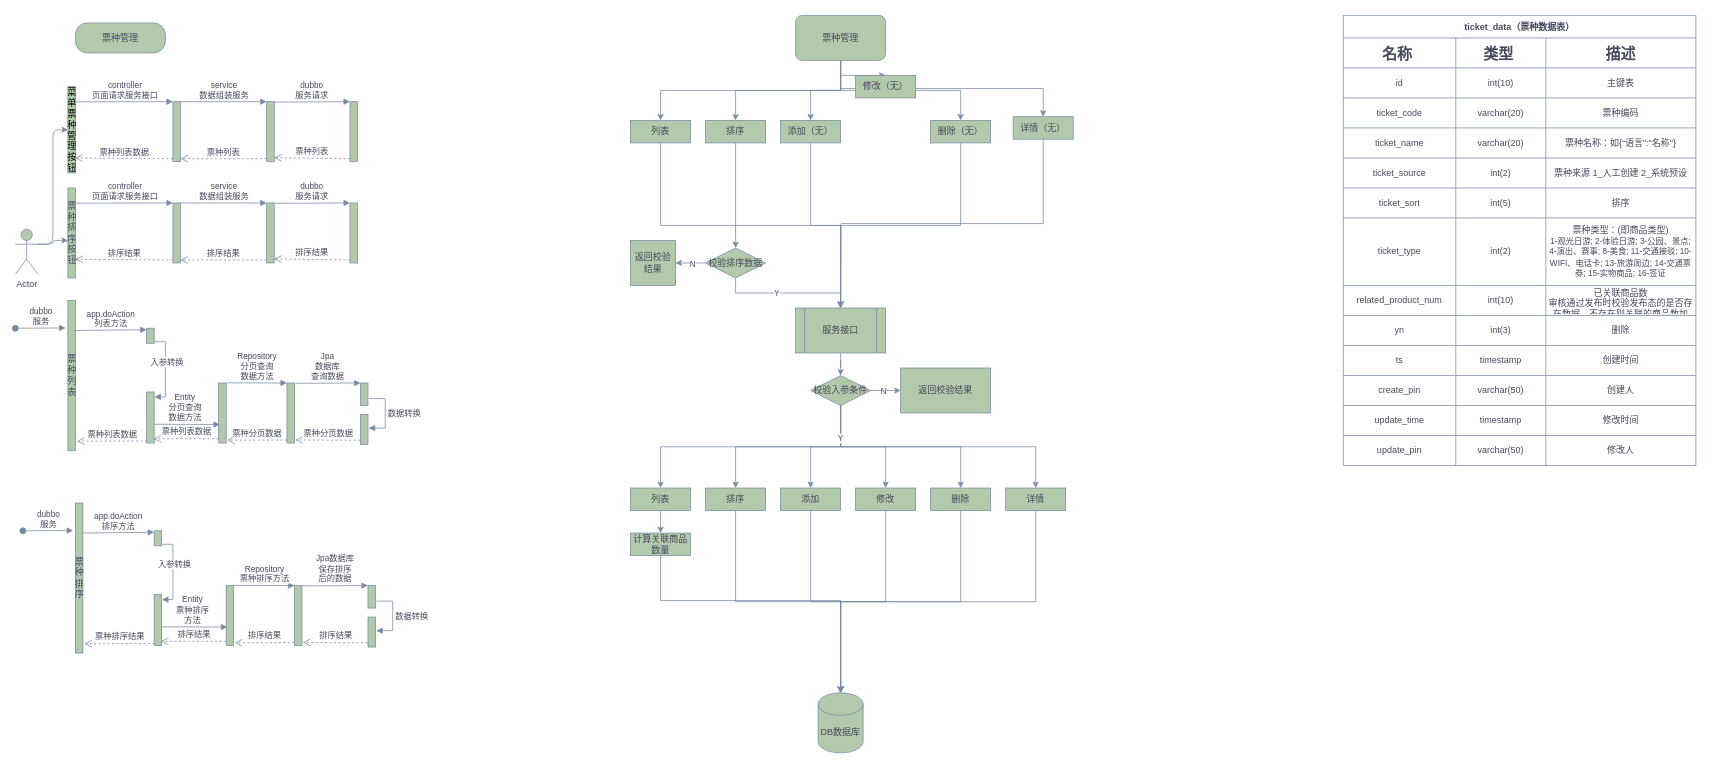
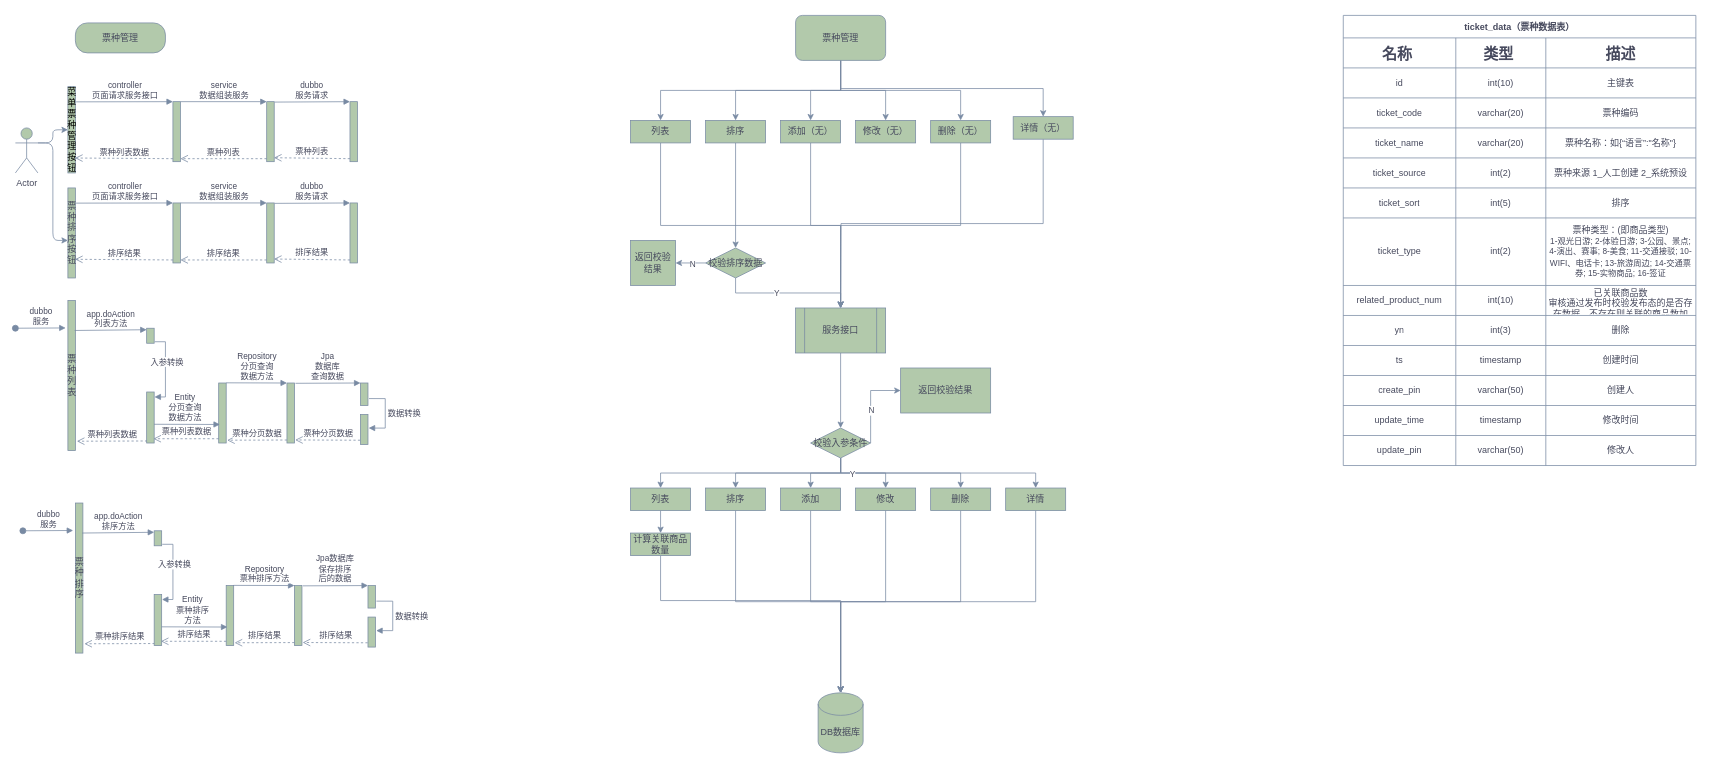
(885, 87) -> (885, 132)
(27, 252) -> (27, 150)
(840, 390) -> (840, 443)
